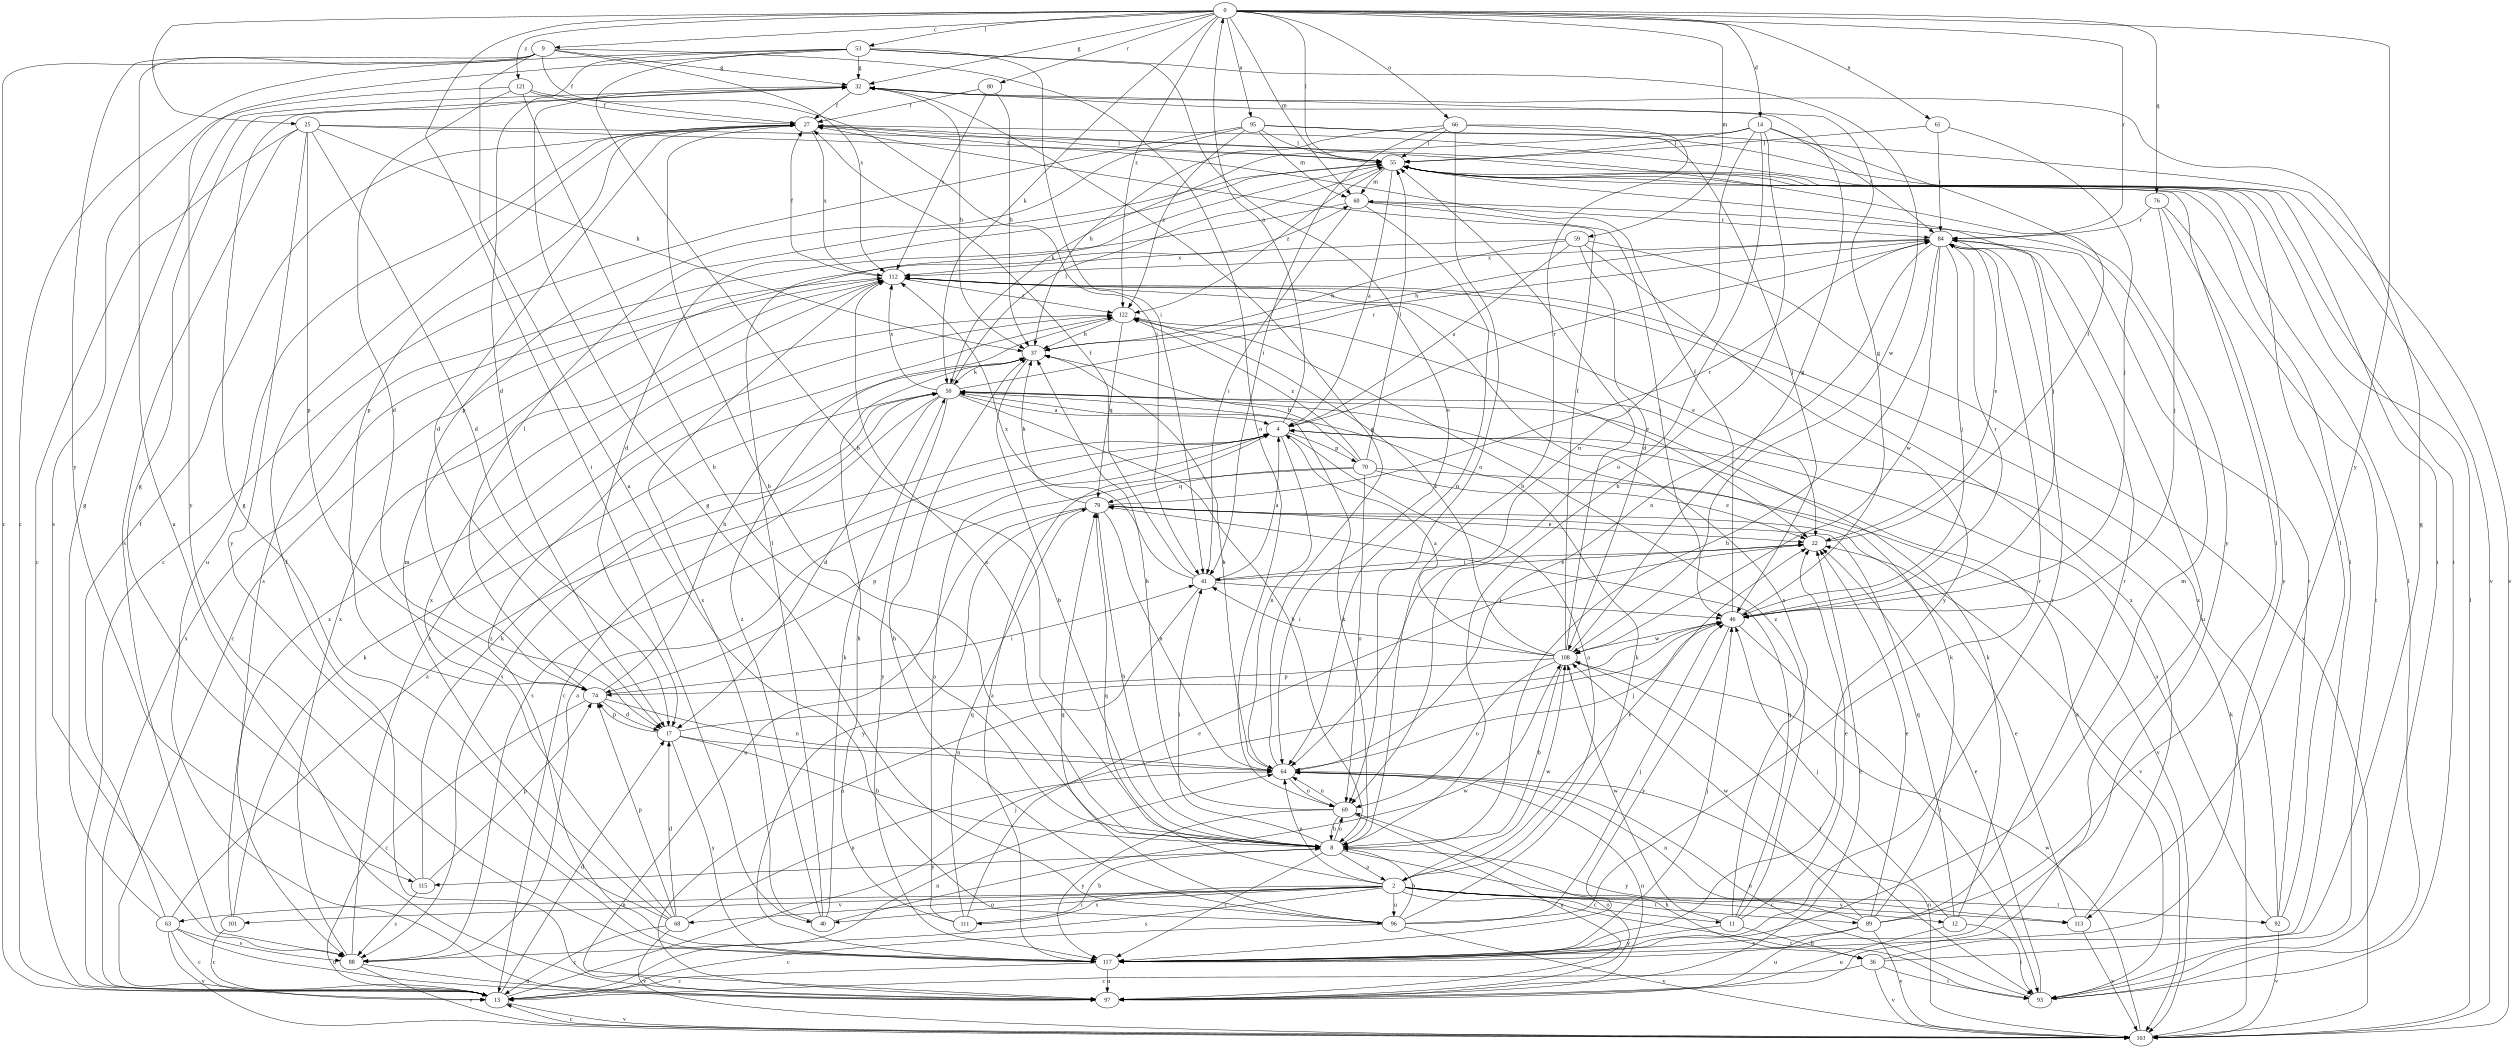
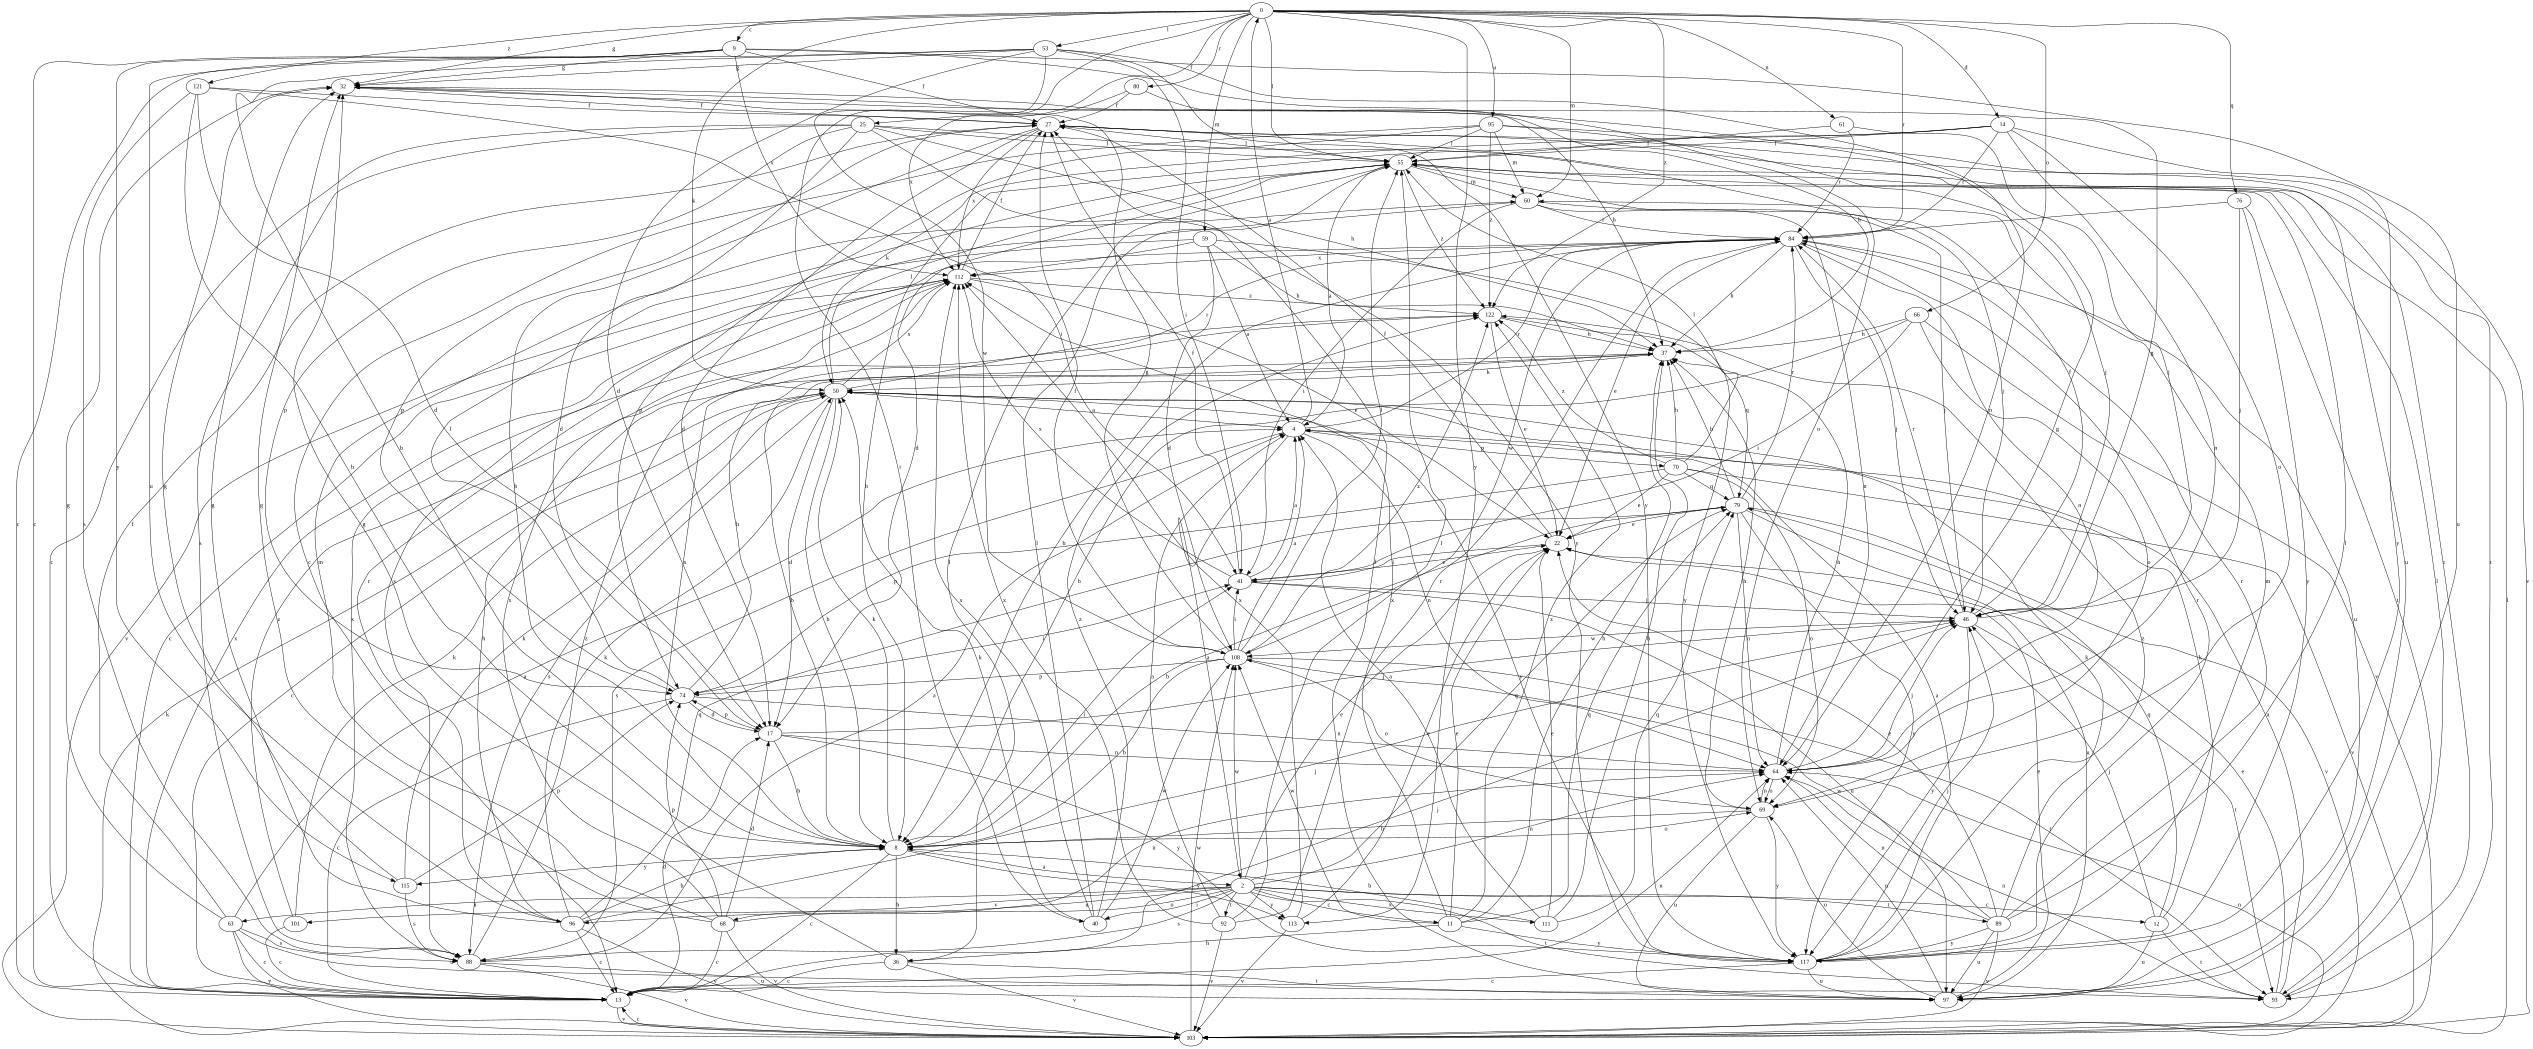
(1425, 143) -> none
none -> (1584, 665)
(1232, 899) -> (769, 946)
